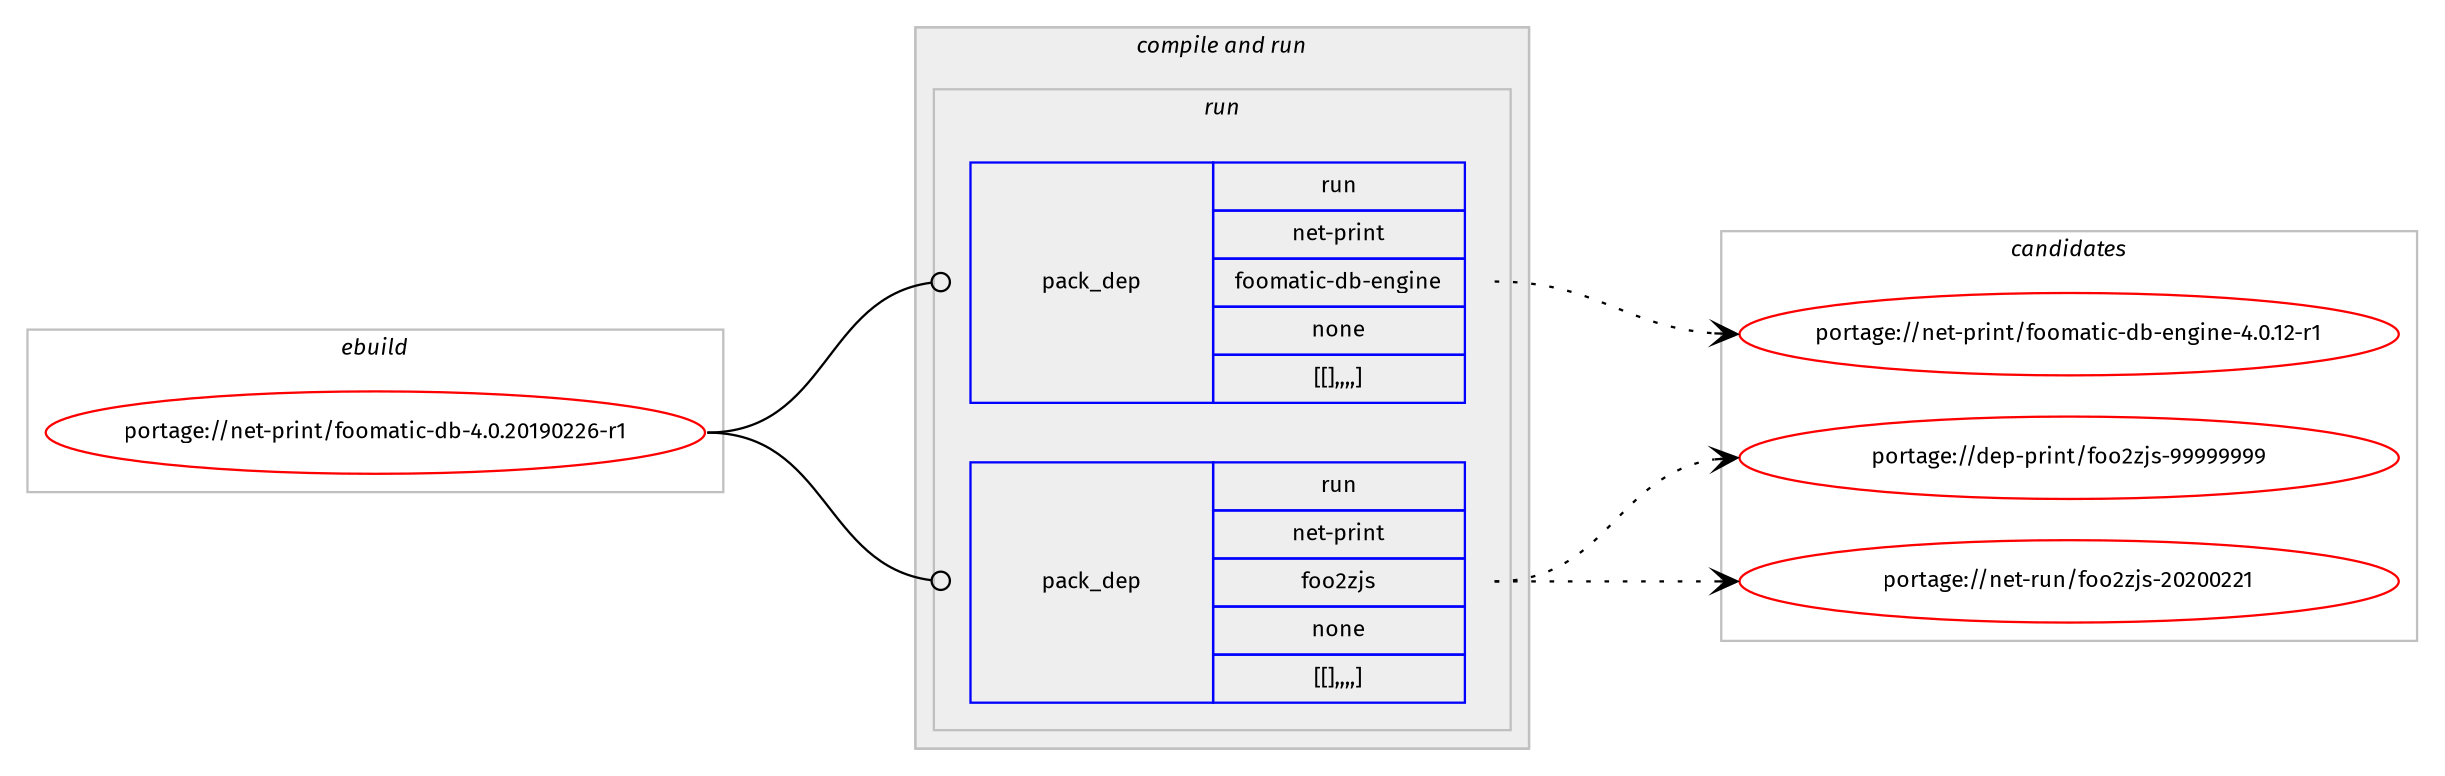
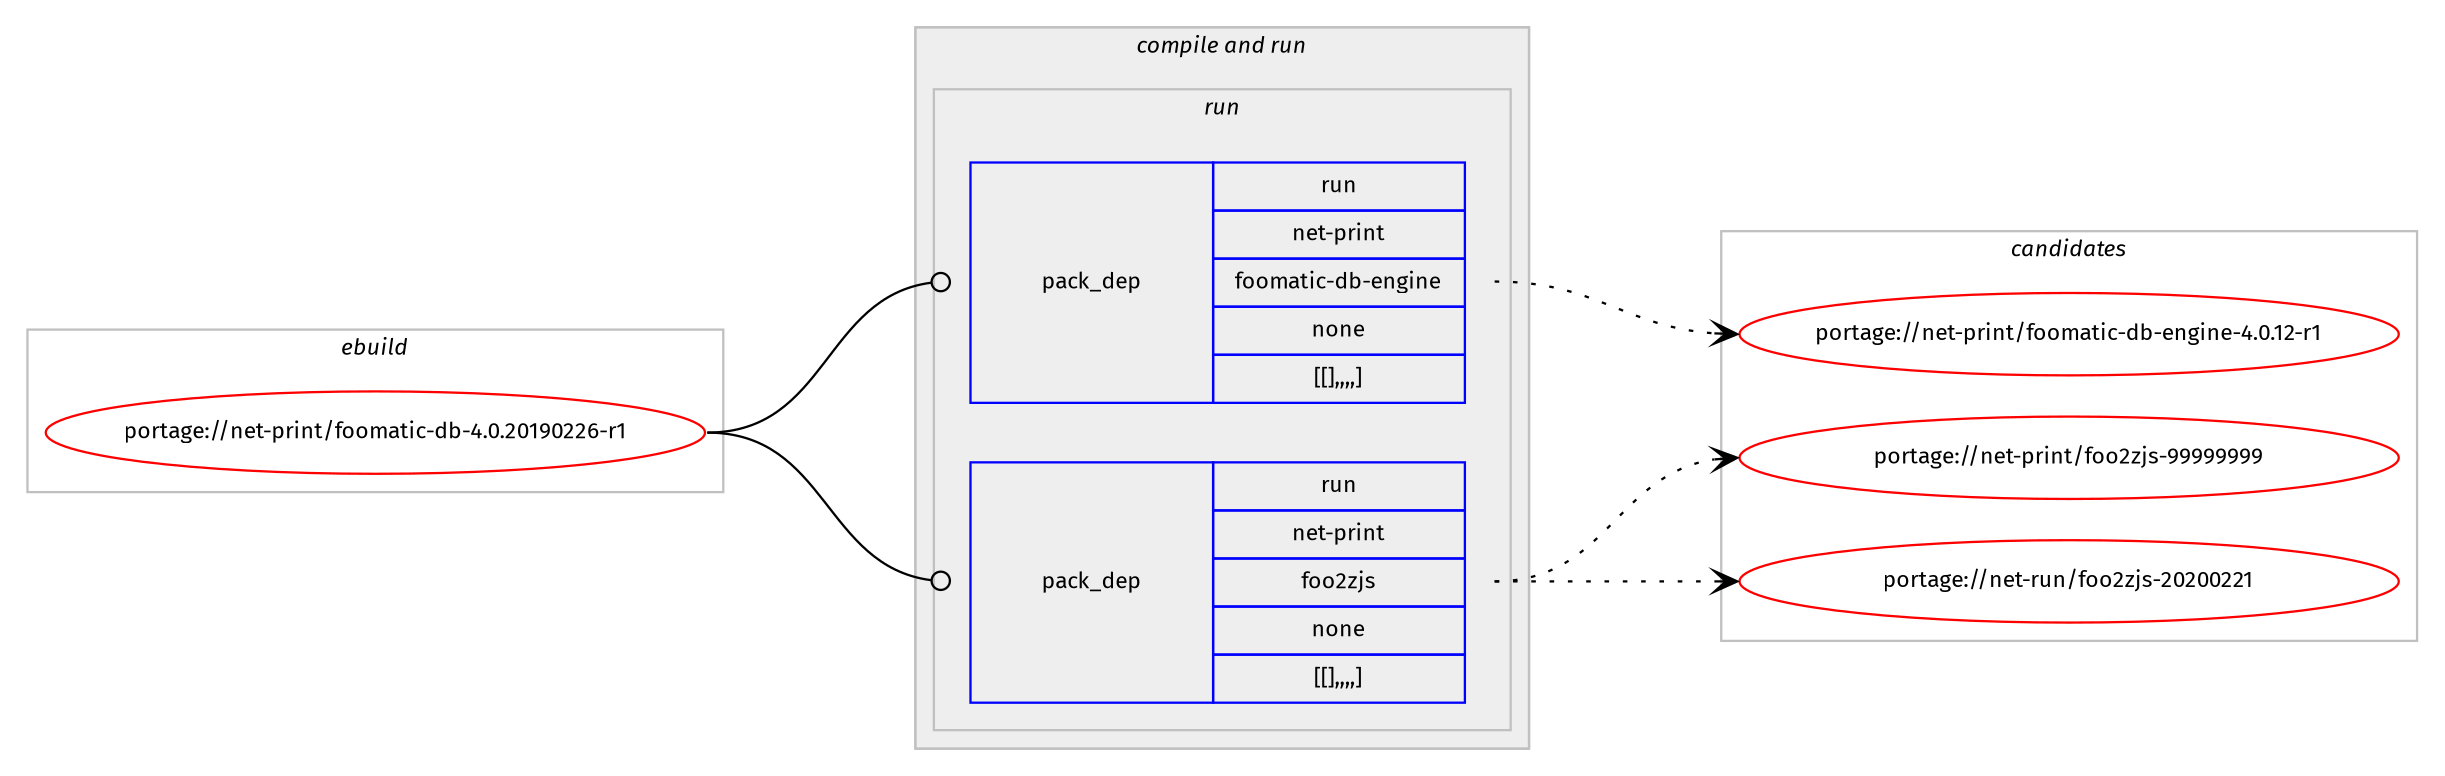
(2069, 458) -> (2069, 458)
